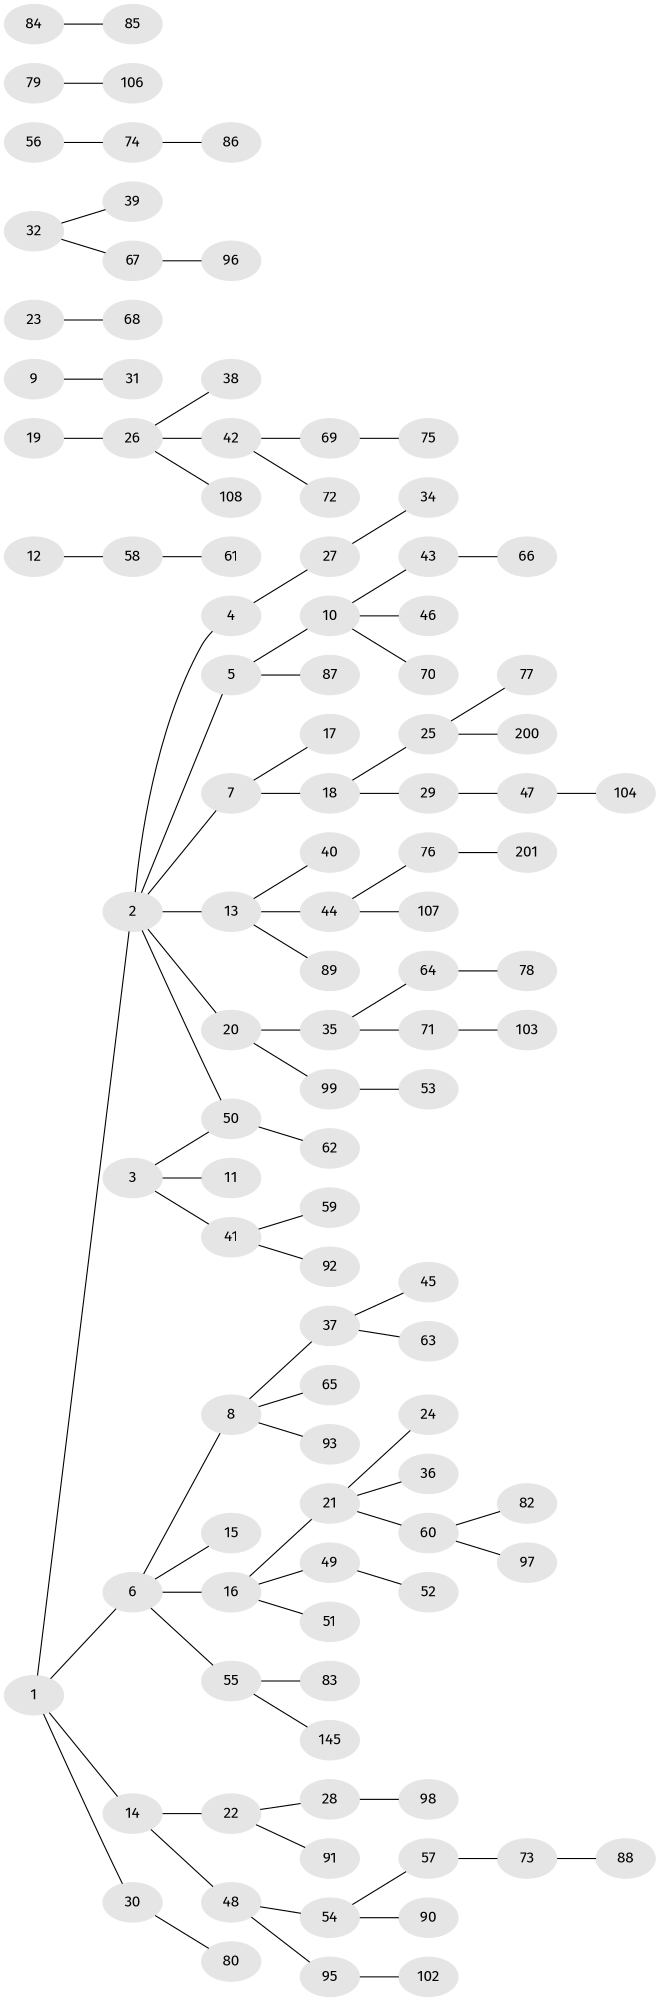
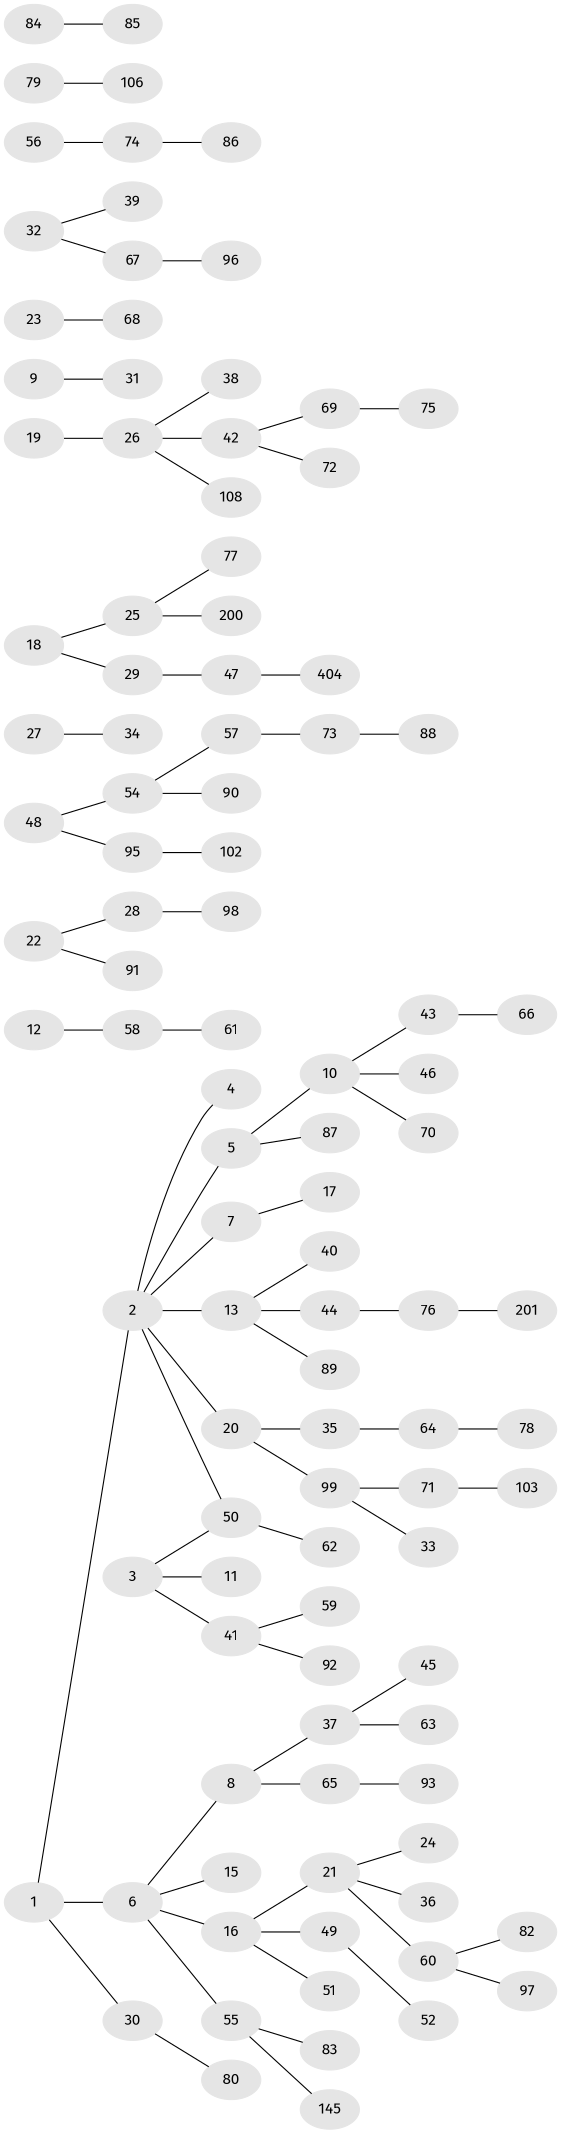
(281, 586) -> none
(281, 793) -> none
(626, 793) -> (330, 675)
(428, 912) -> none
(379, 1030) -> (379, 1488)
(428, 1089) -> (428, 1547)
(281, 1430) -> (379, 1784)
(133, 1814) -> none
